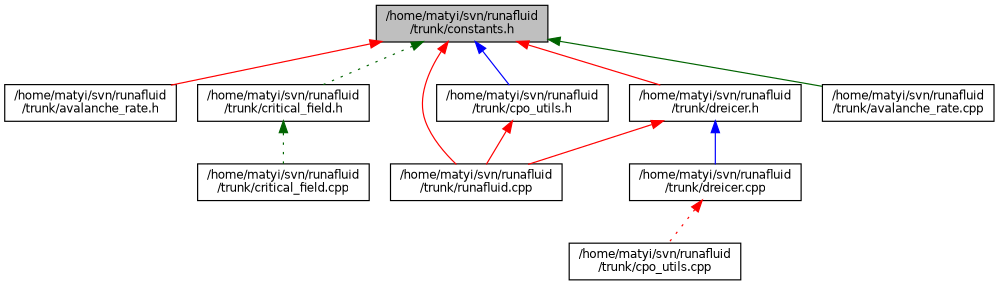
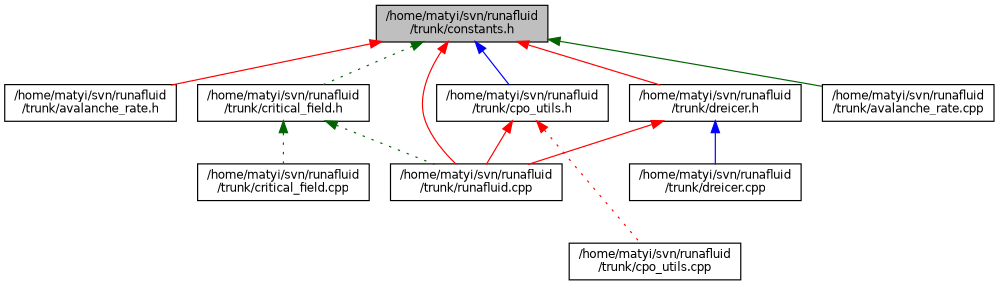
none -> (385, 145)
(681, 227) -> (593, 187)
